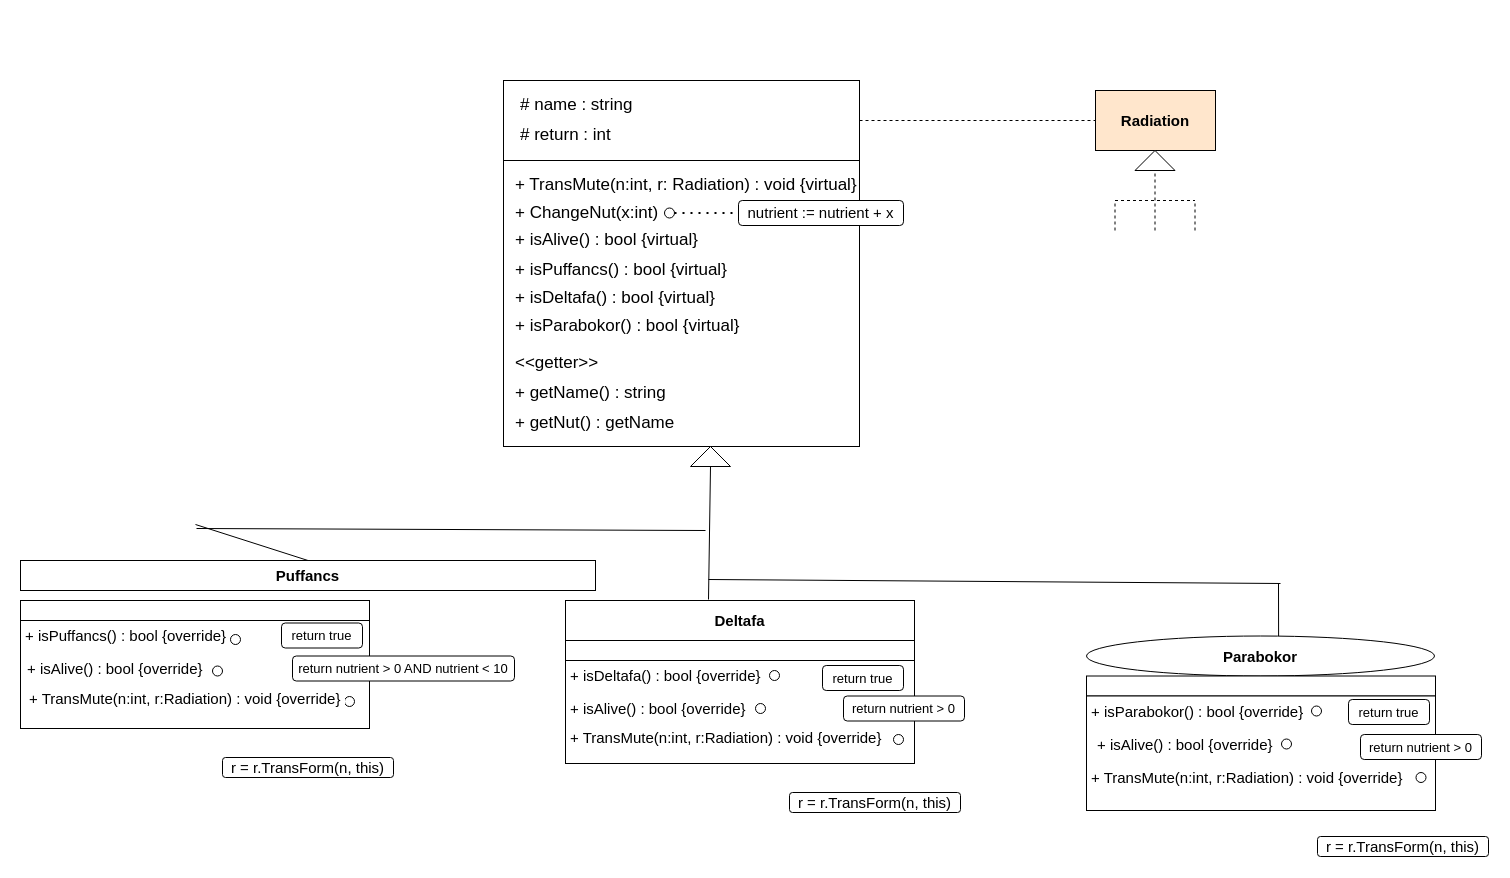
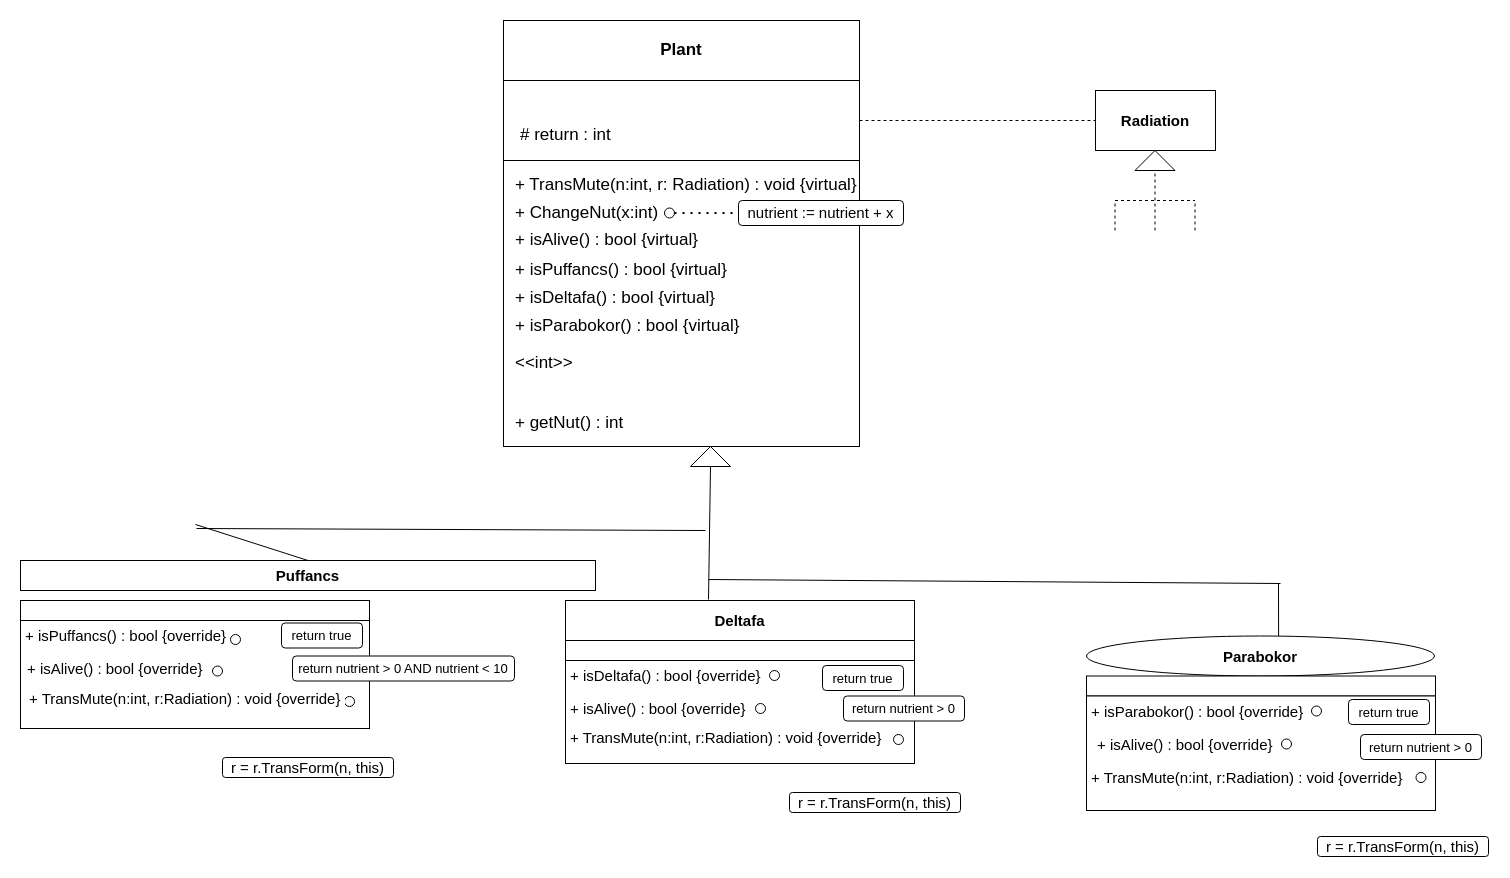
none -> (682, 51)
(629, 106) -> none
(1156, 121) -> (1156, 121)
(563, 364) -> (547, 364)
(654, 394) -> none
(602, 424) -> (581, 424)
